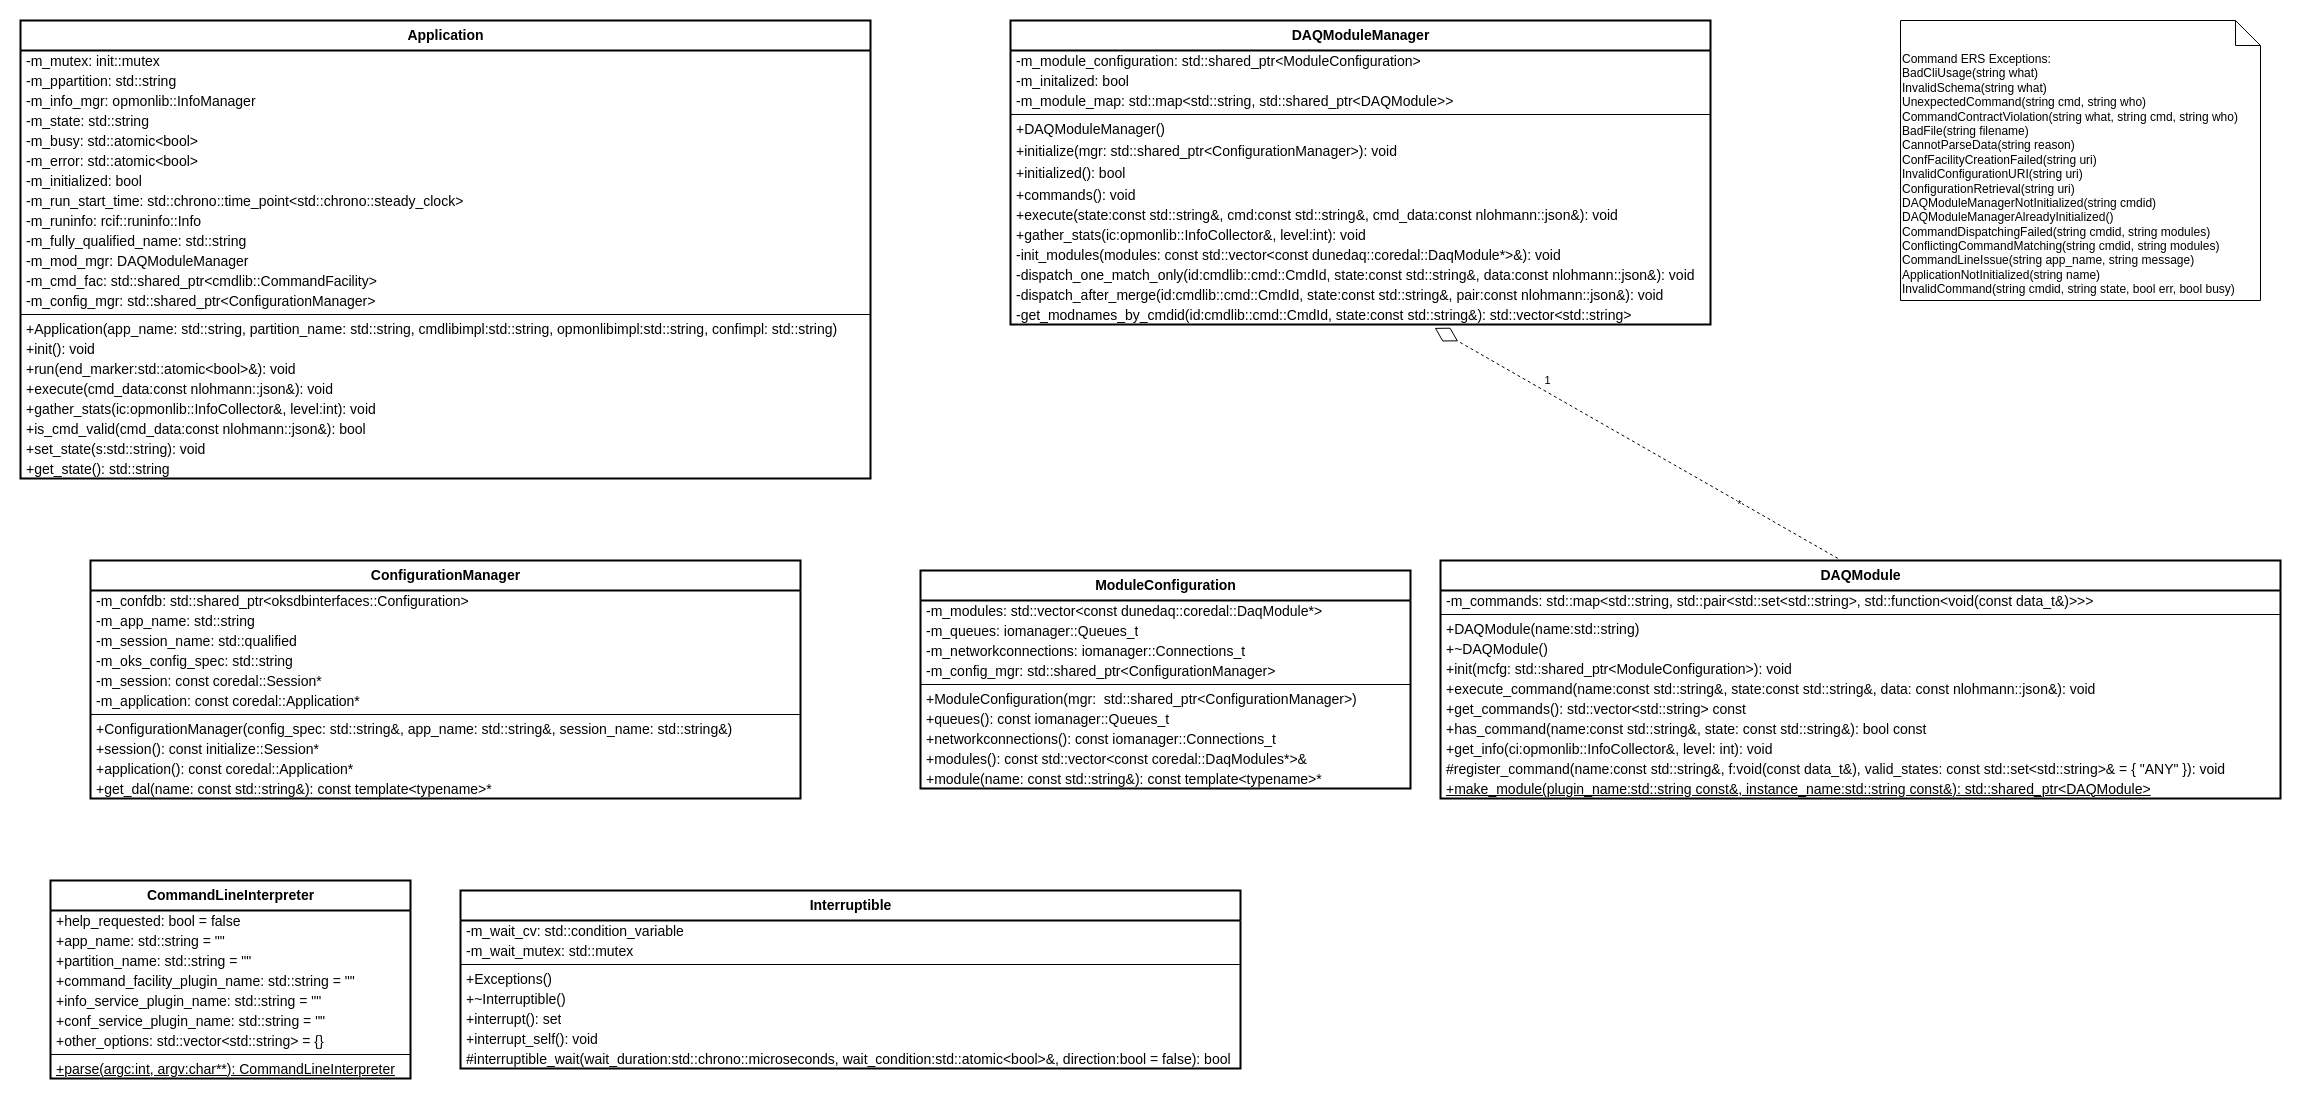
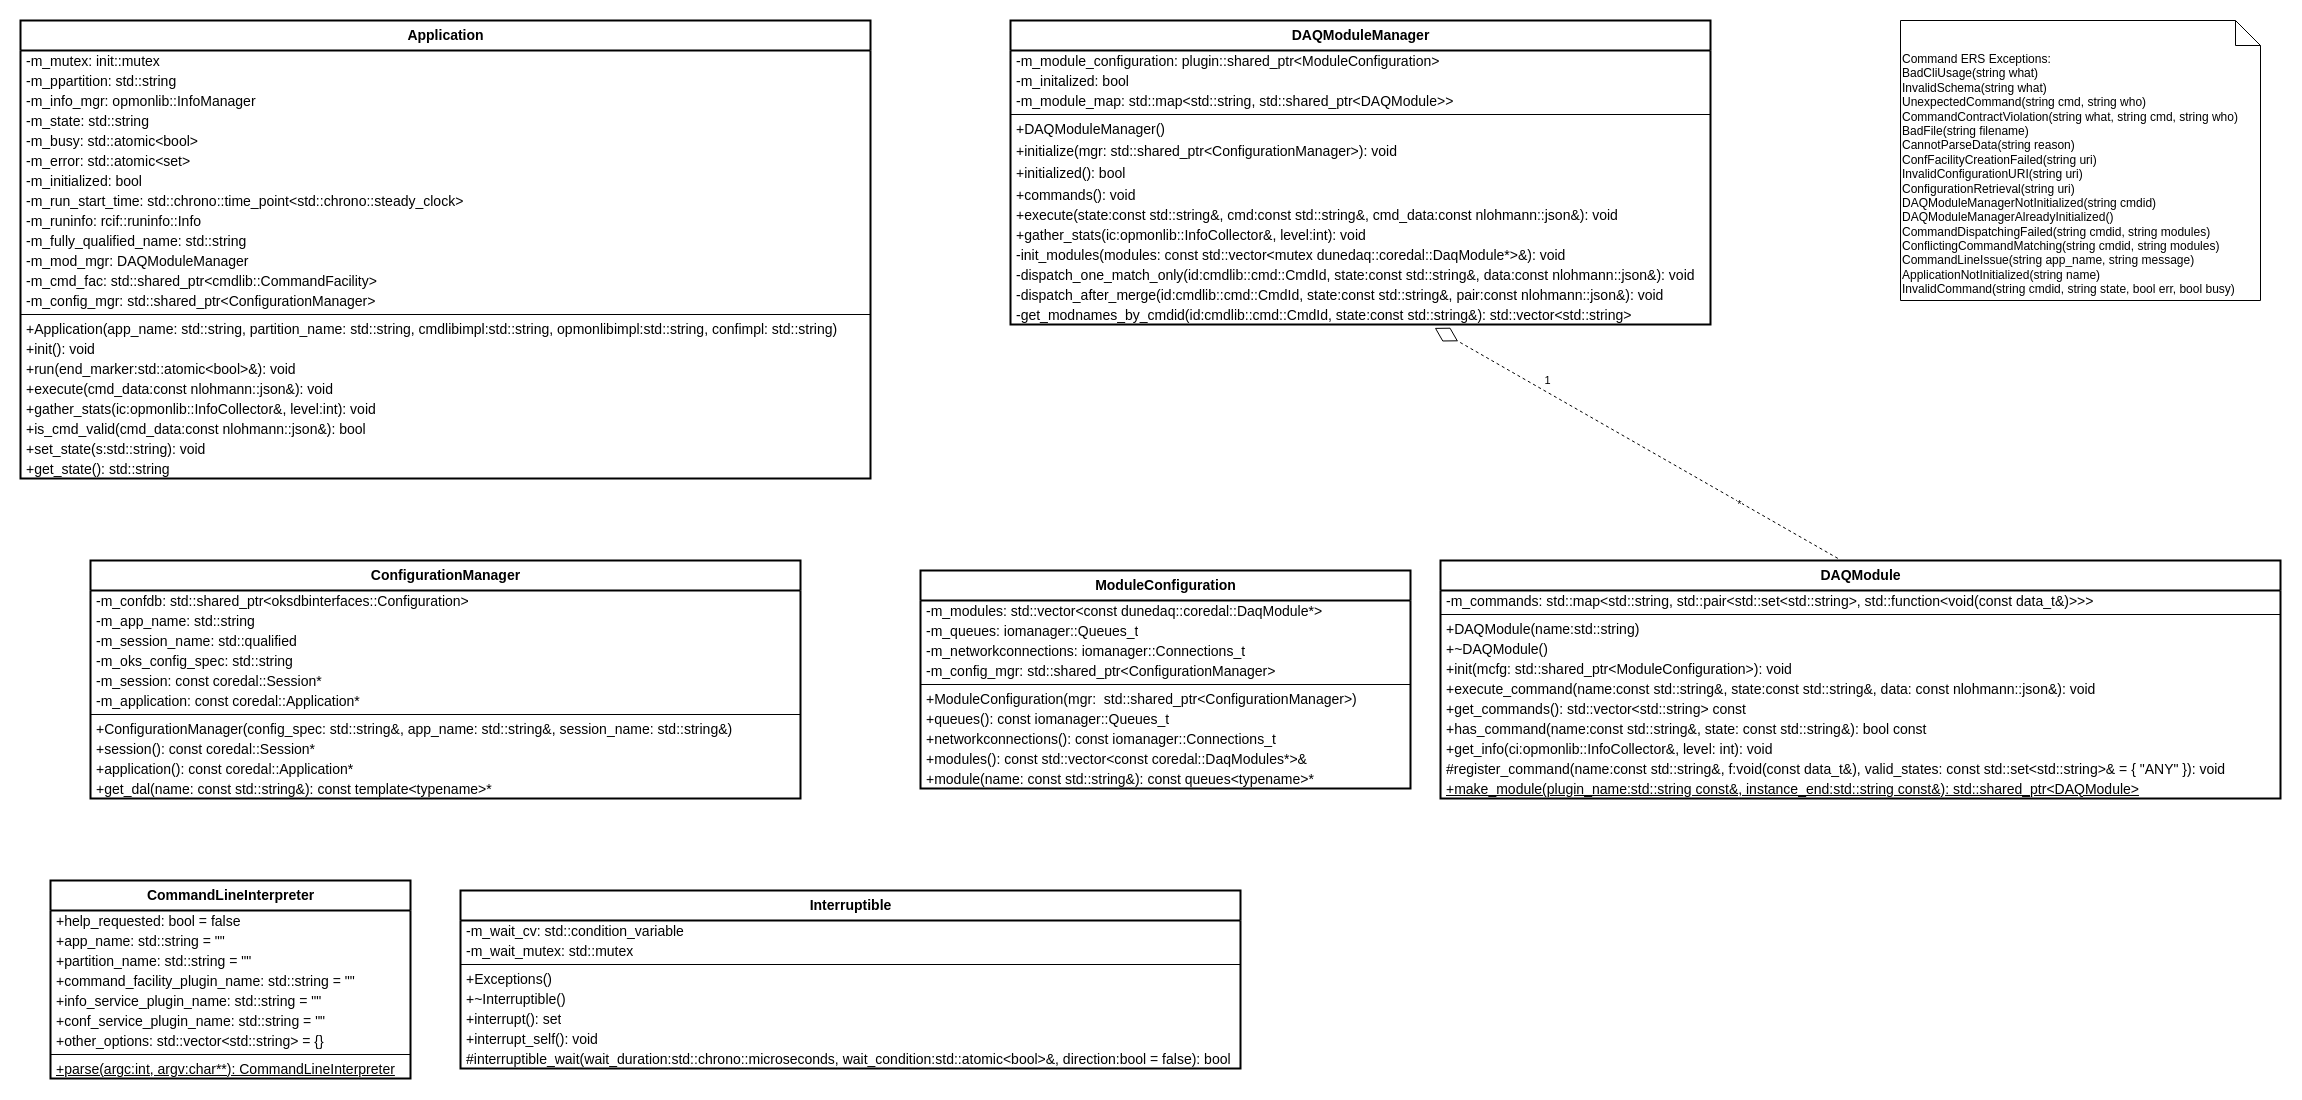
(1237, 61) -> (1246, 61)
(121, 161) -> (119, 161)
(1311, 255) -> (1311, 255)
(224, 749) -> (219, 749)
(1142, 779) -> (1136, 779)
(1824, 789) -> (1820, 789)
